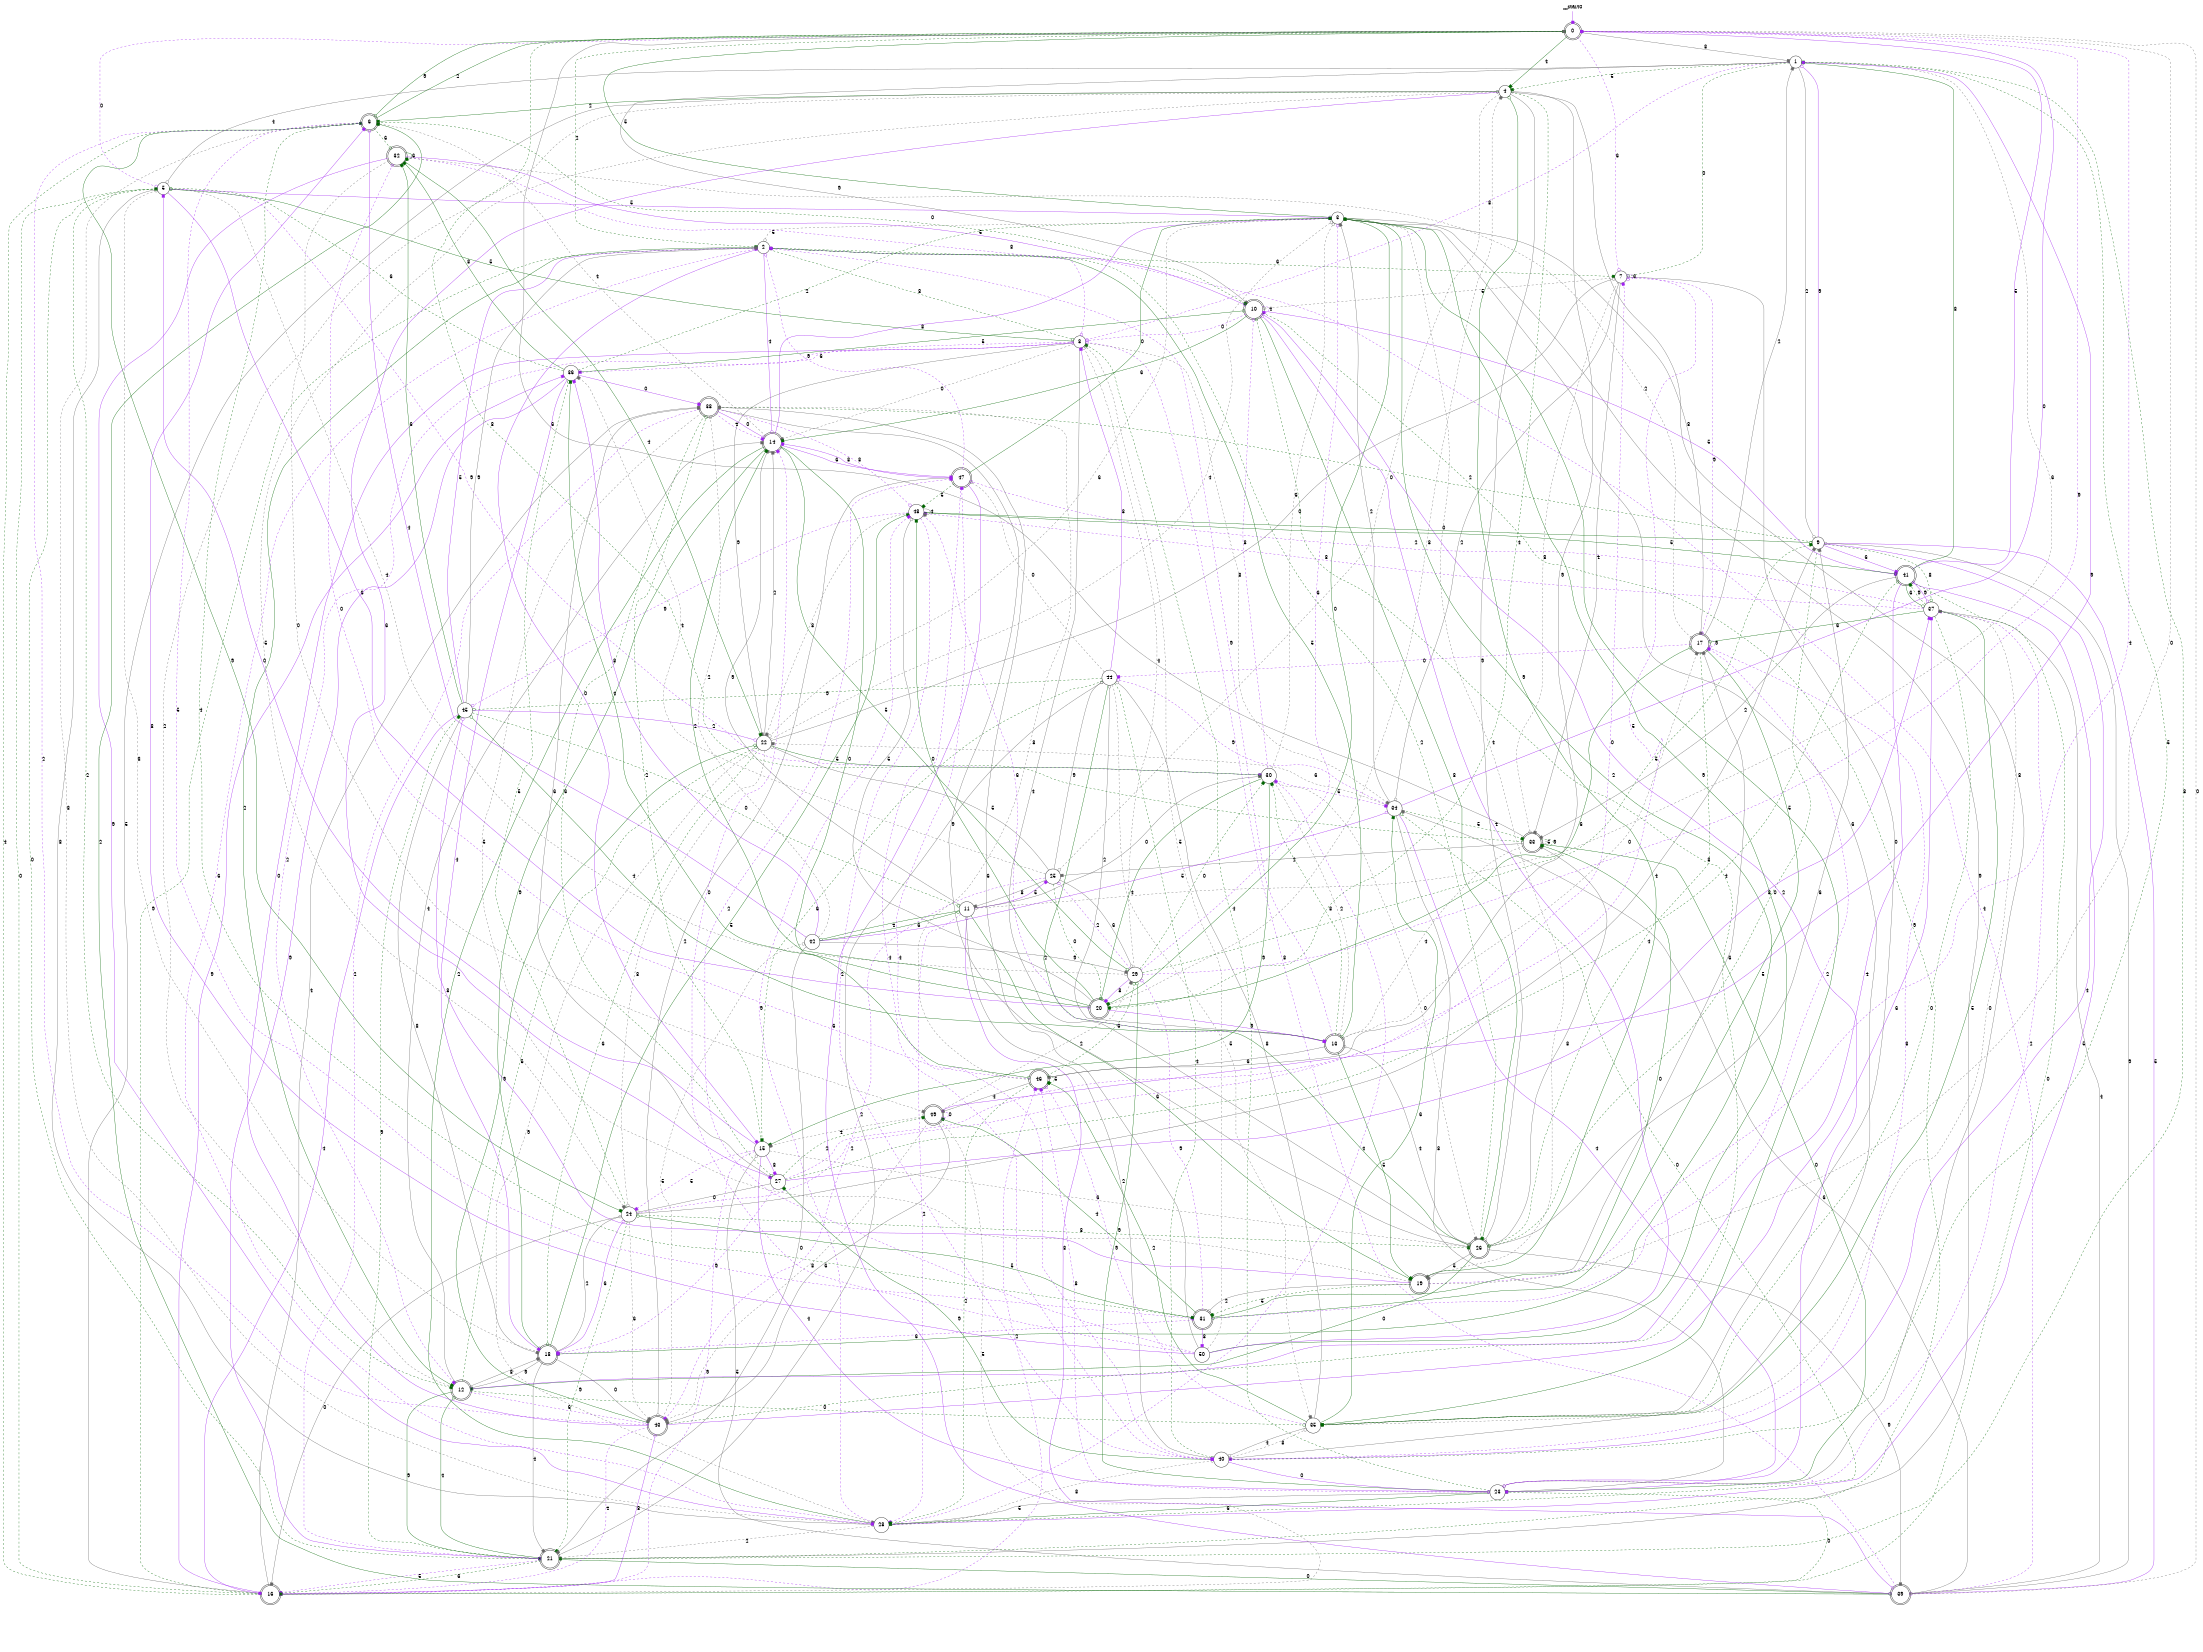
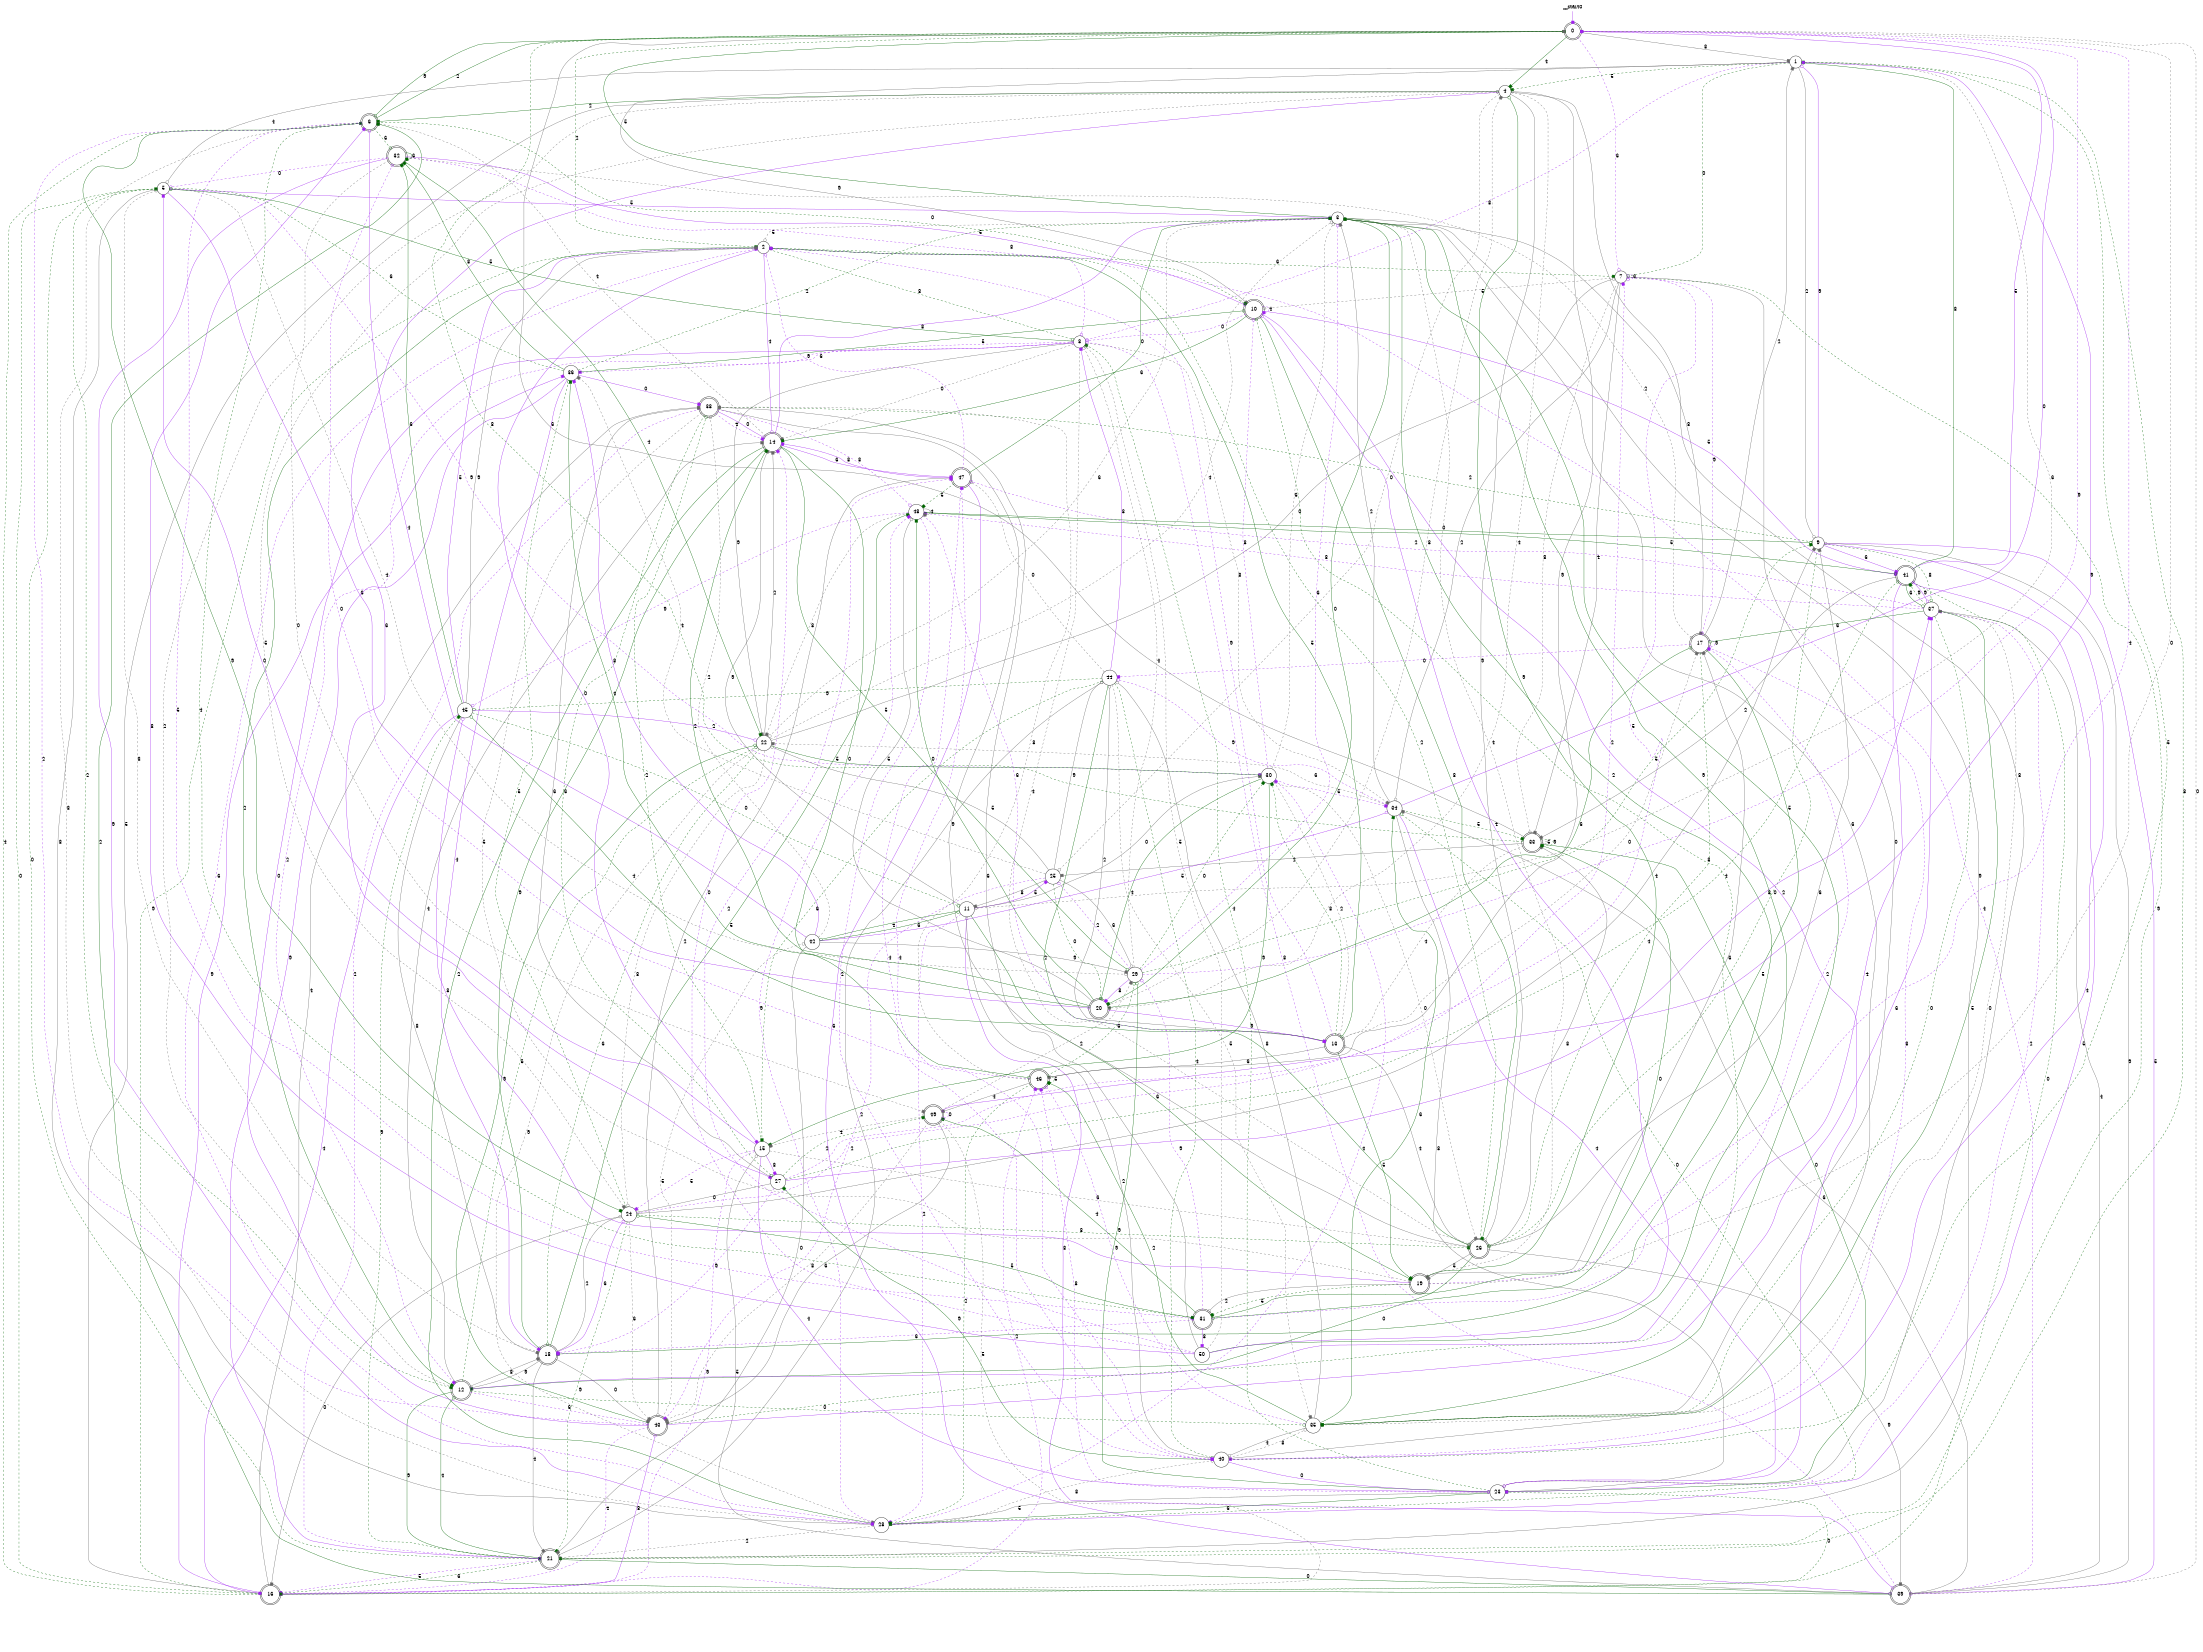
(468, 45) -> (280, 171)
(1507, 652) -> (1507, 652)
(1612, 743) -> (1612, 743)
(1010, 923) -> (1010, 923)
(1914, 1393) -> (1969, 1404)
